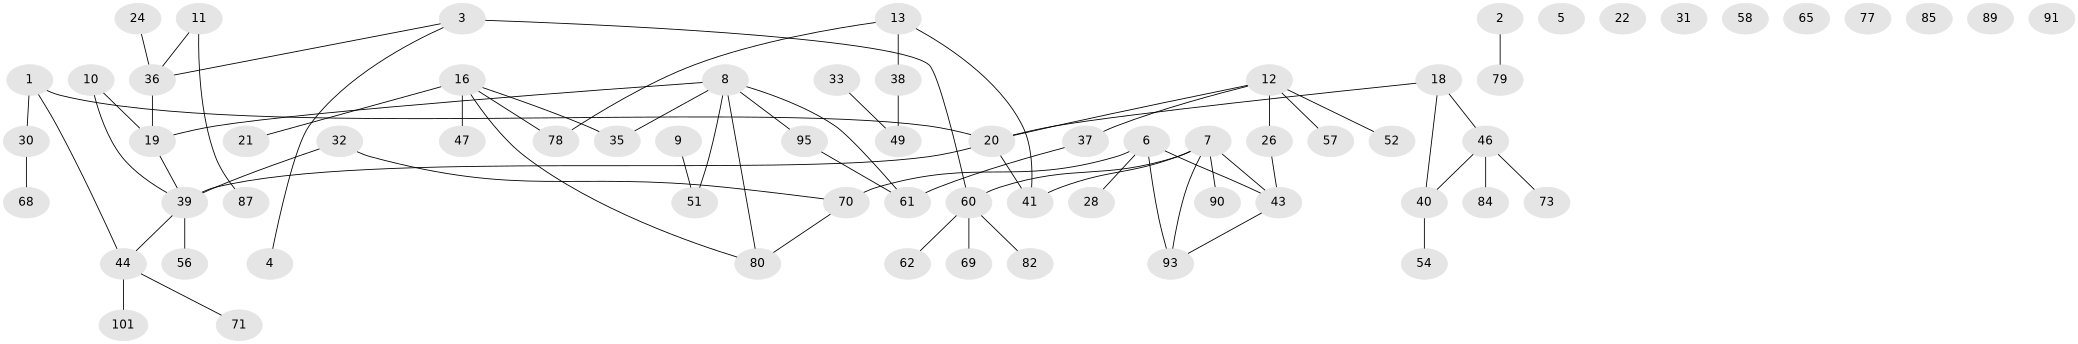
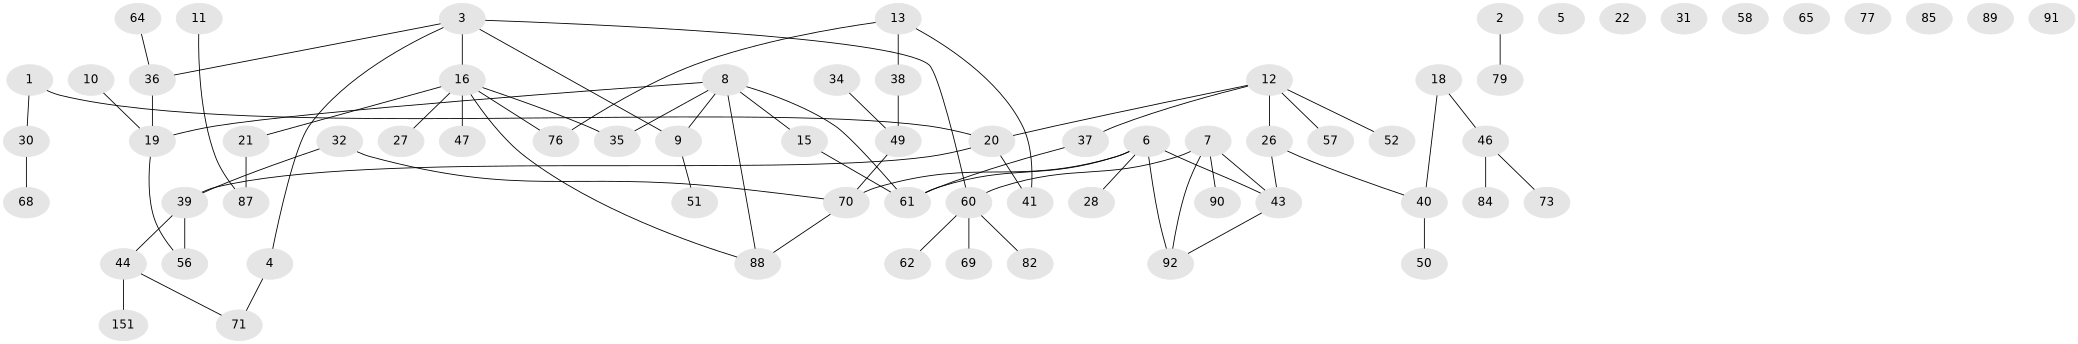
(138, 19) -> (138, 19)
(176, 49) -> none
none -> (462, 49)
none -> (571, 80)
(837, 80) -> (837, 80)
(1214, 105) -> none
none -> (401, 141)
(556, 141) -> (556, 141)
(805, 141) -> (805, 141)
(713, 142) -> (702, 111)
(119, 153) -> none
none -> (246, 169)
(80, 171) -> none
(169, 172) -> (151, 206)
none -> (872, 172)
none -> (1027, 172)
(1455, 172) -> (1345, 174)
(1094, 177) -> none
(758, 264) -> (758, 264)
(1171, 264) -> (1171, 264)
(1424, 264) -> (1424, 264)
none -> (255, 295)
(123, 325) -> (123, 325)
